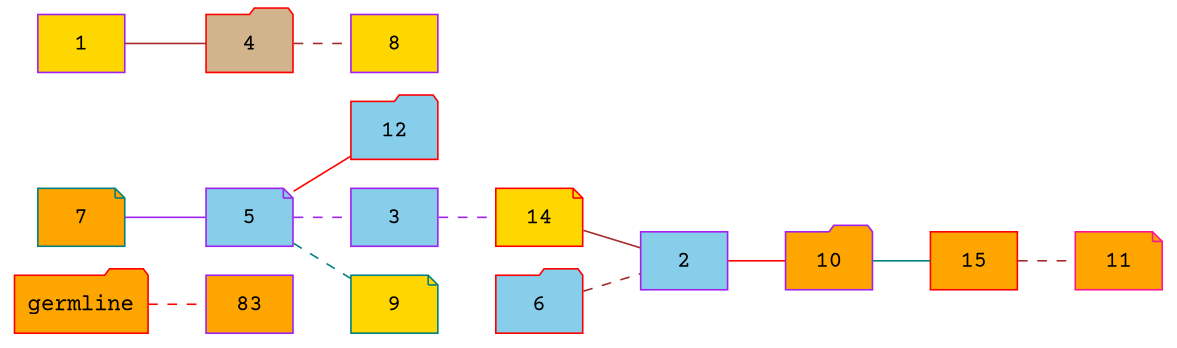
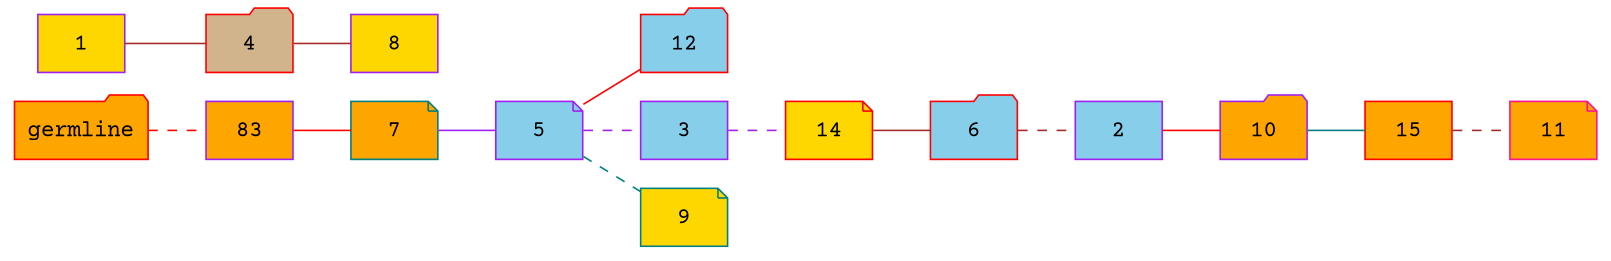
(322, 43) -> (322, 43)
none -> (322, 130)
(612, 239) -> (902, 130)
